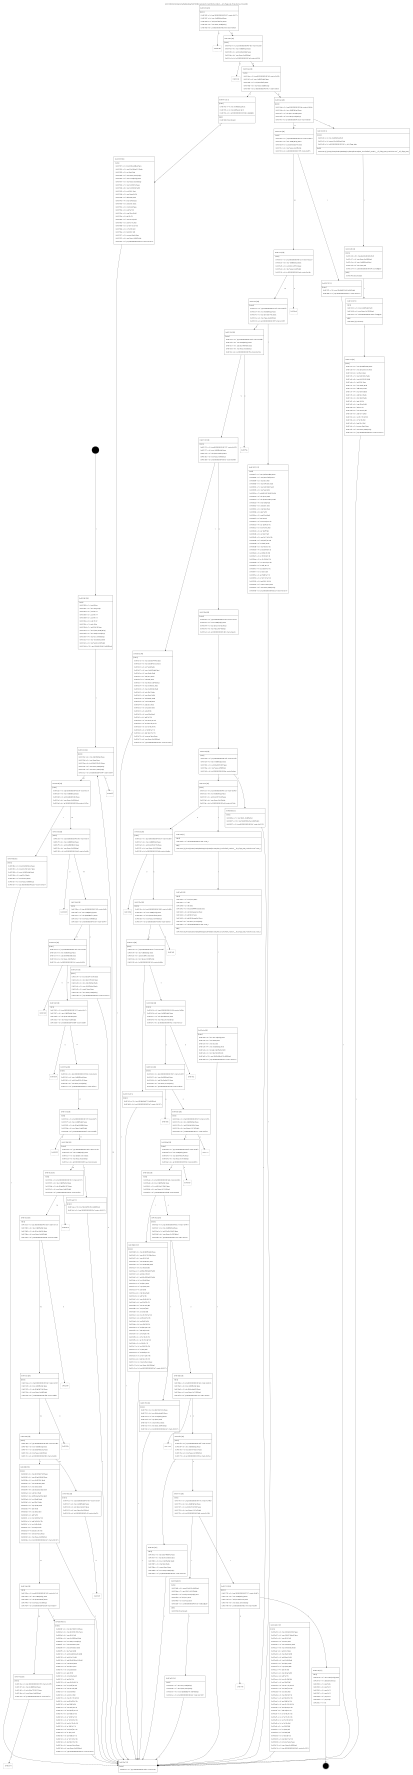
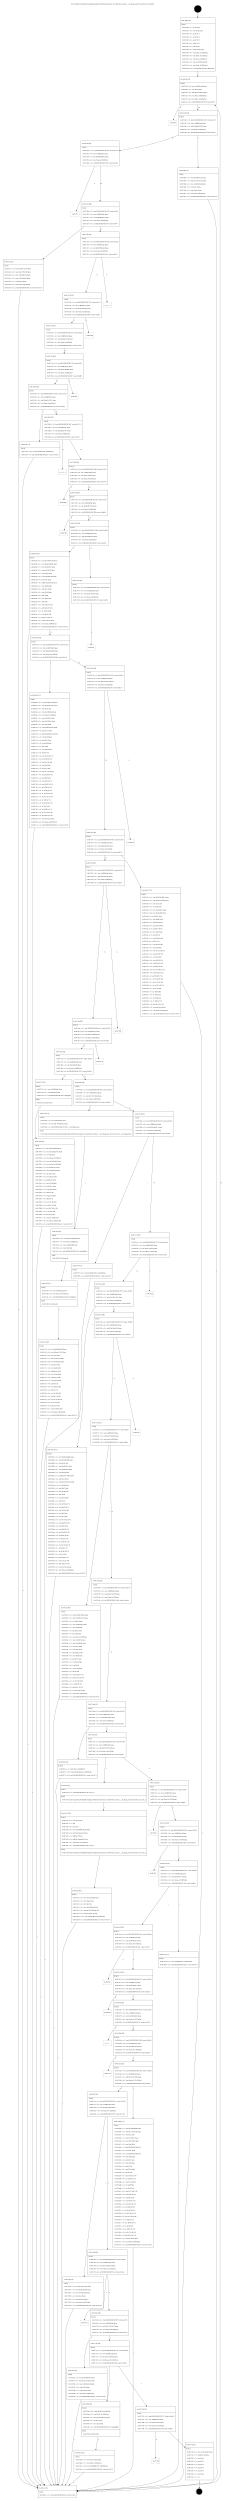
none -> (105, 843)
